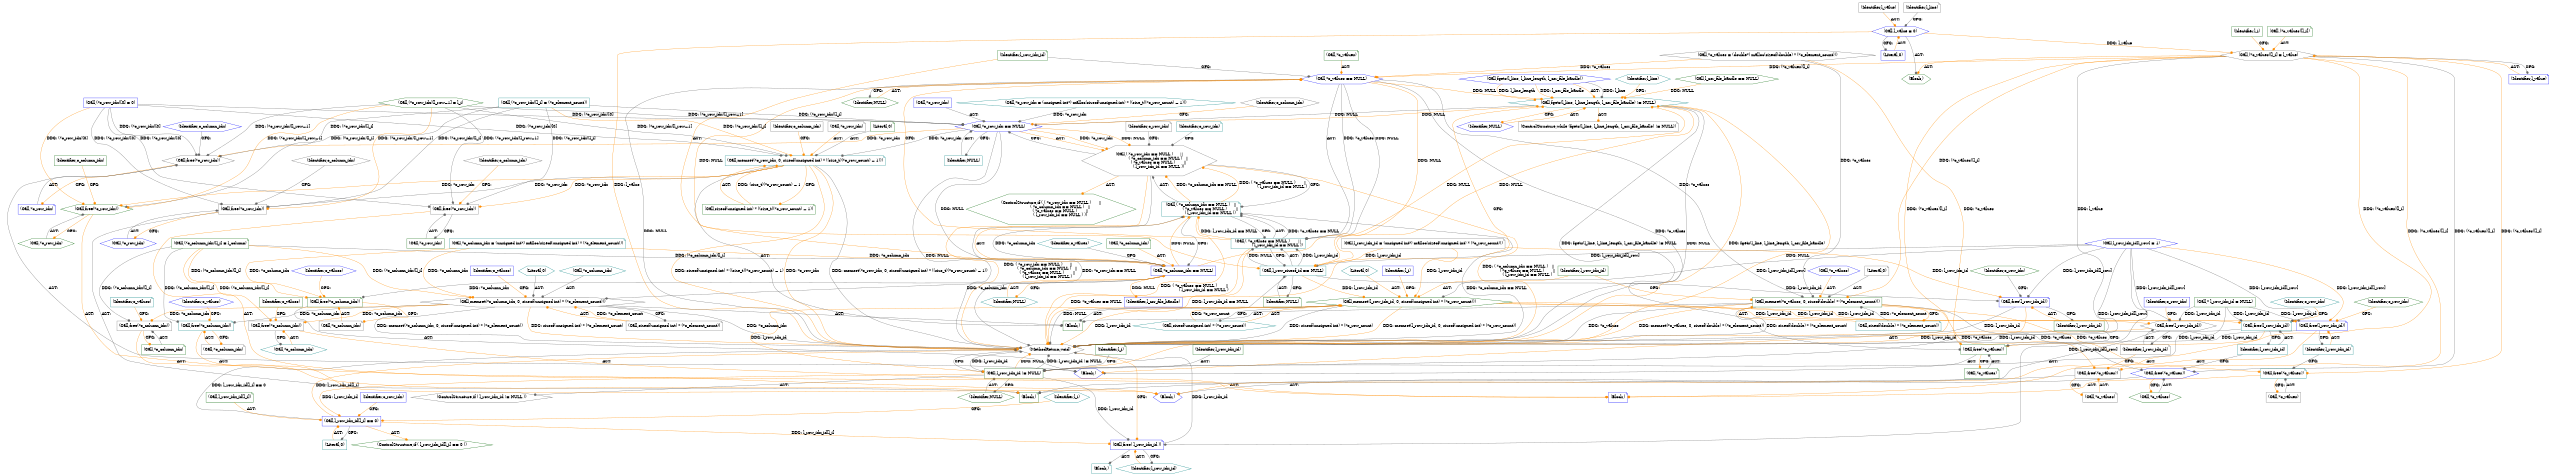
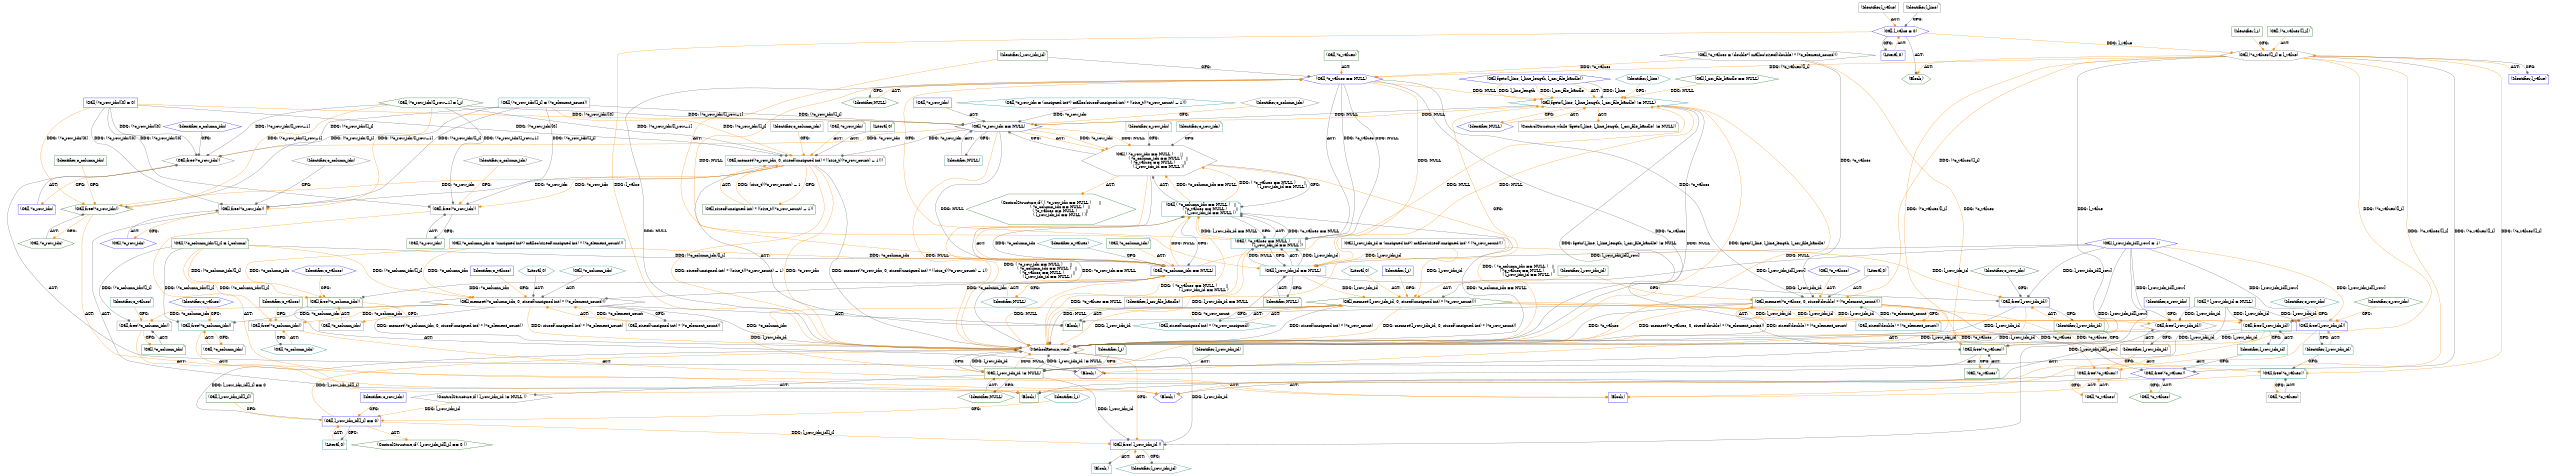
(529, 116) -> (529, 116)
(941, 261) -> (941, 261)
(1293, 271) -> (1293, 271)
(1139, 281) -> (1063, 292)
(1153, 302) -> (1153, 302)
(1204, 326) -> (1204, 326)
(602, 379) -> (418, 409)
(252, 409) -> (252, 409)
